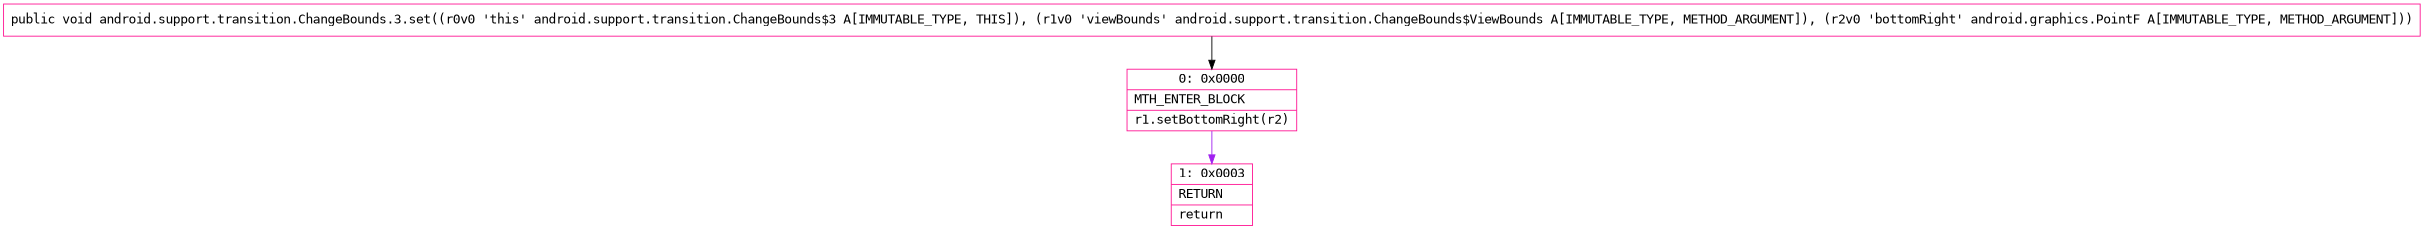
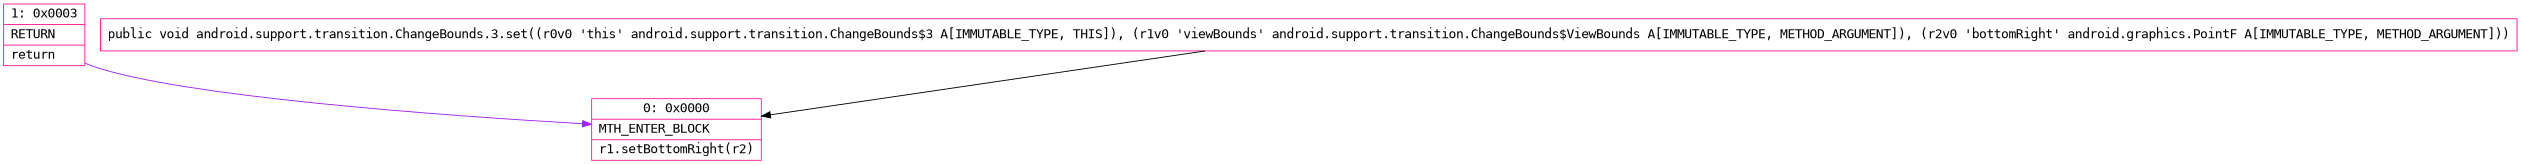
(1212, 143) -> (332, 105)
